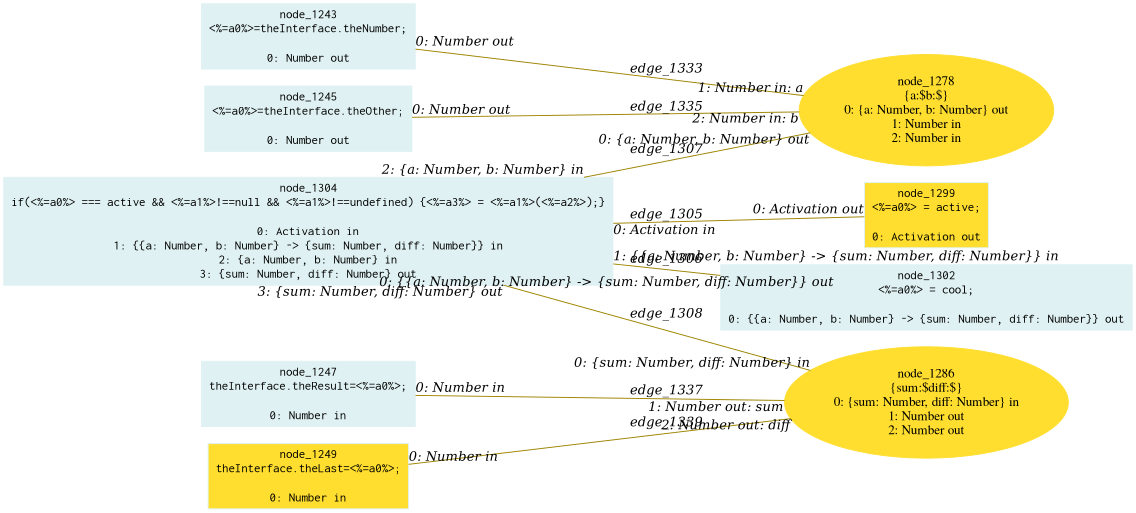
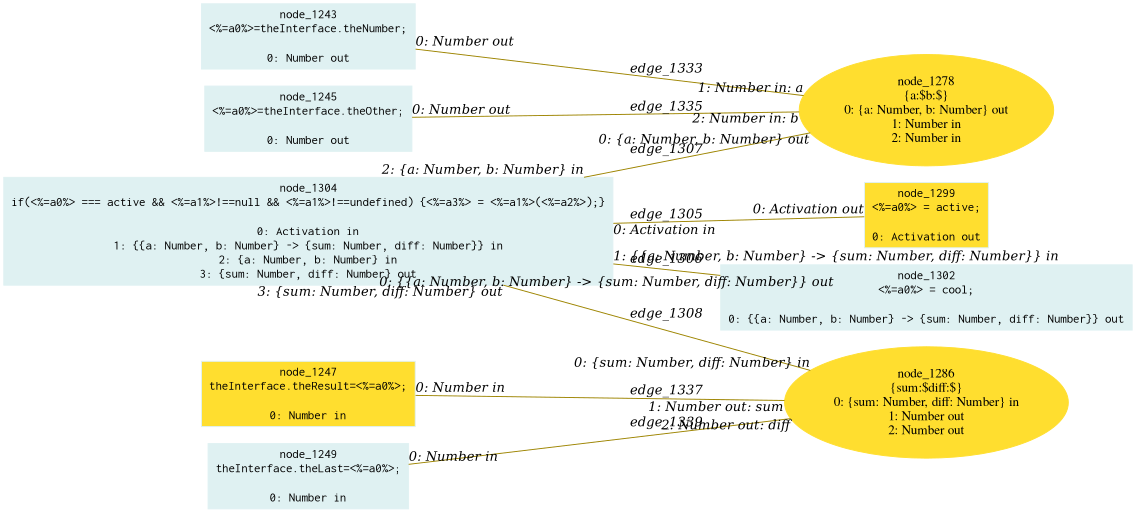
(308, 394) -> (308, 394)
(308, 476) -> (308, 476)
